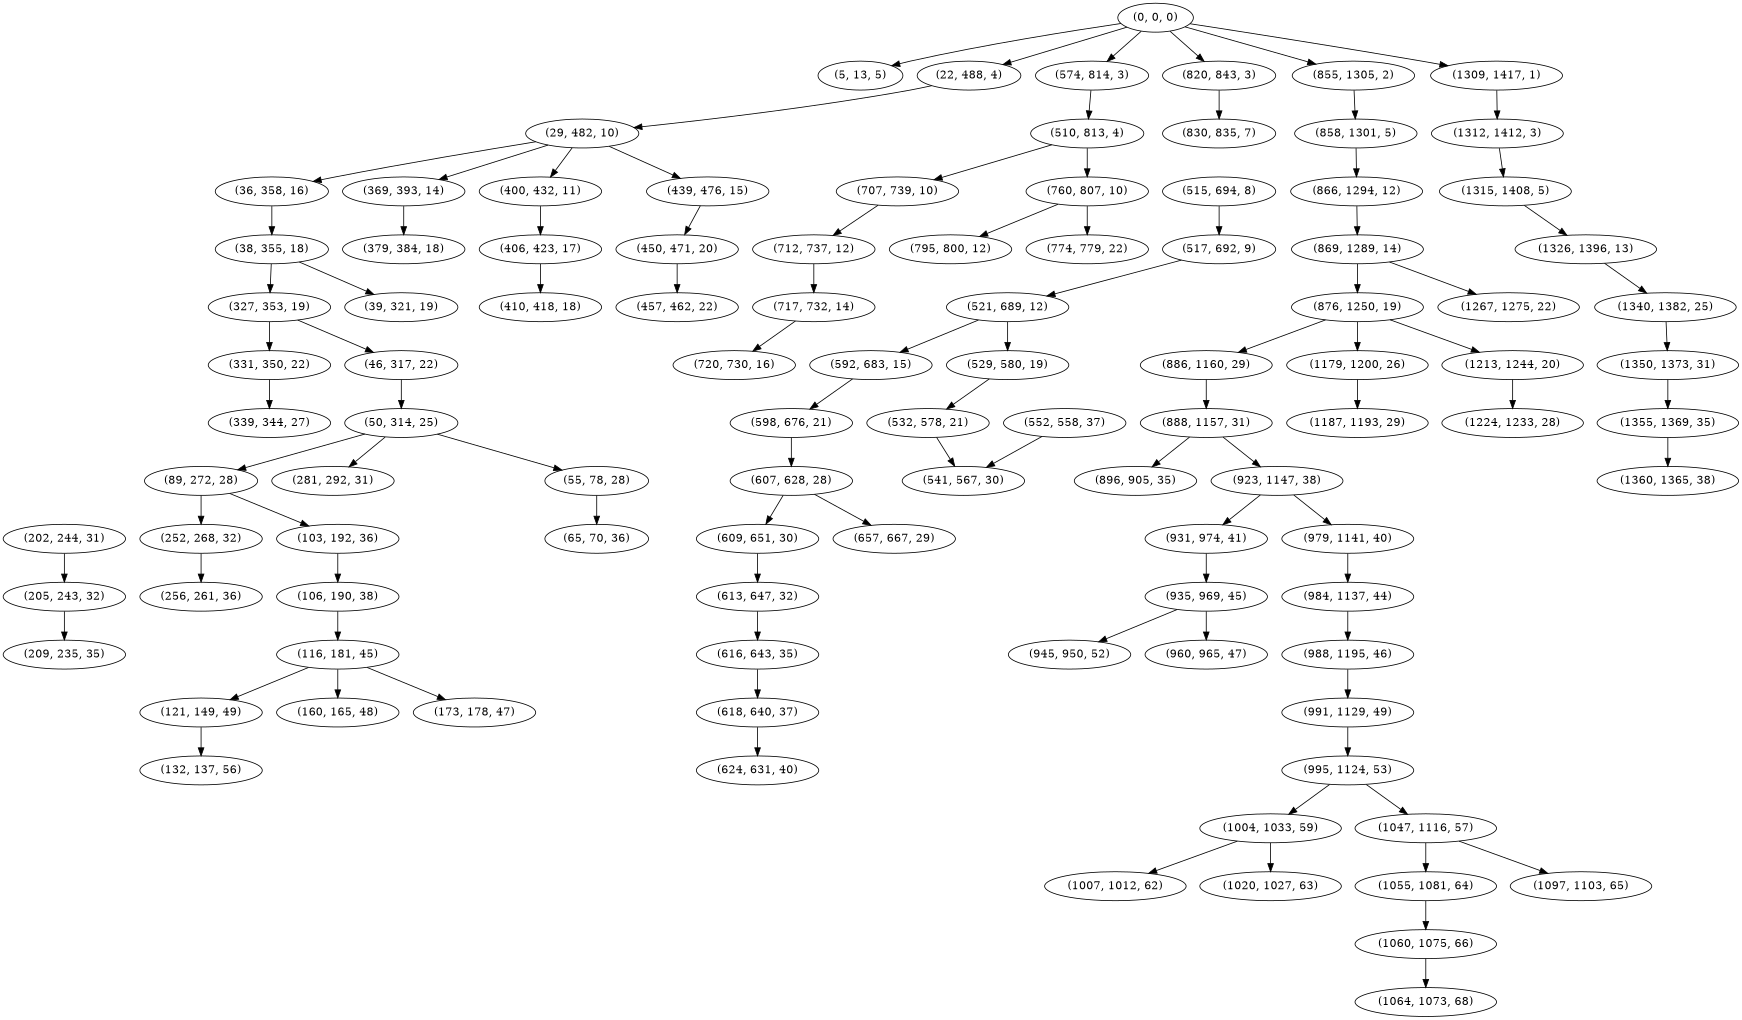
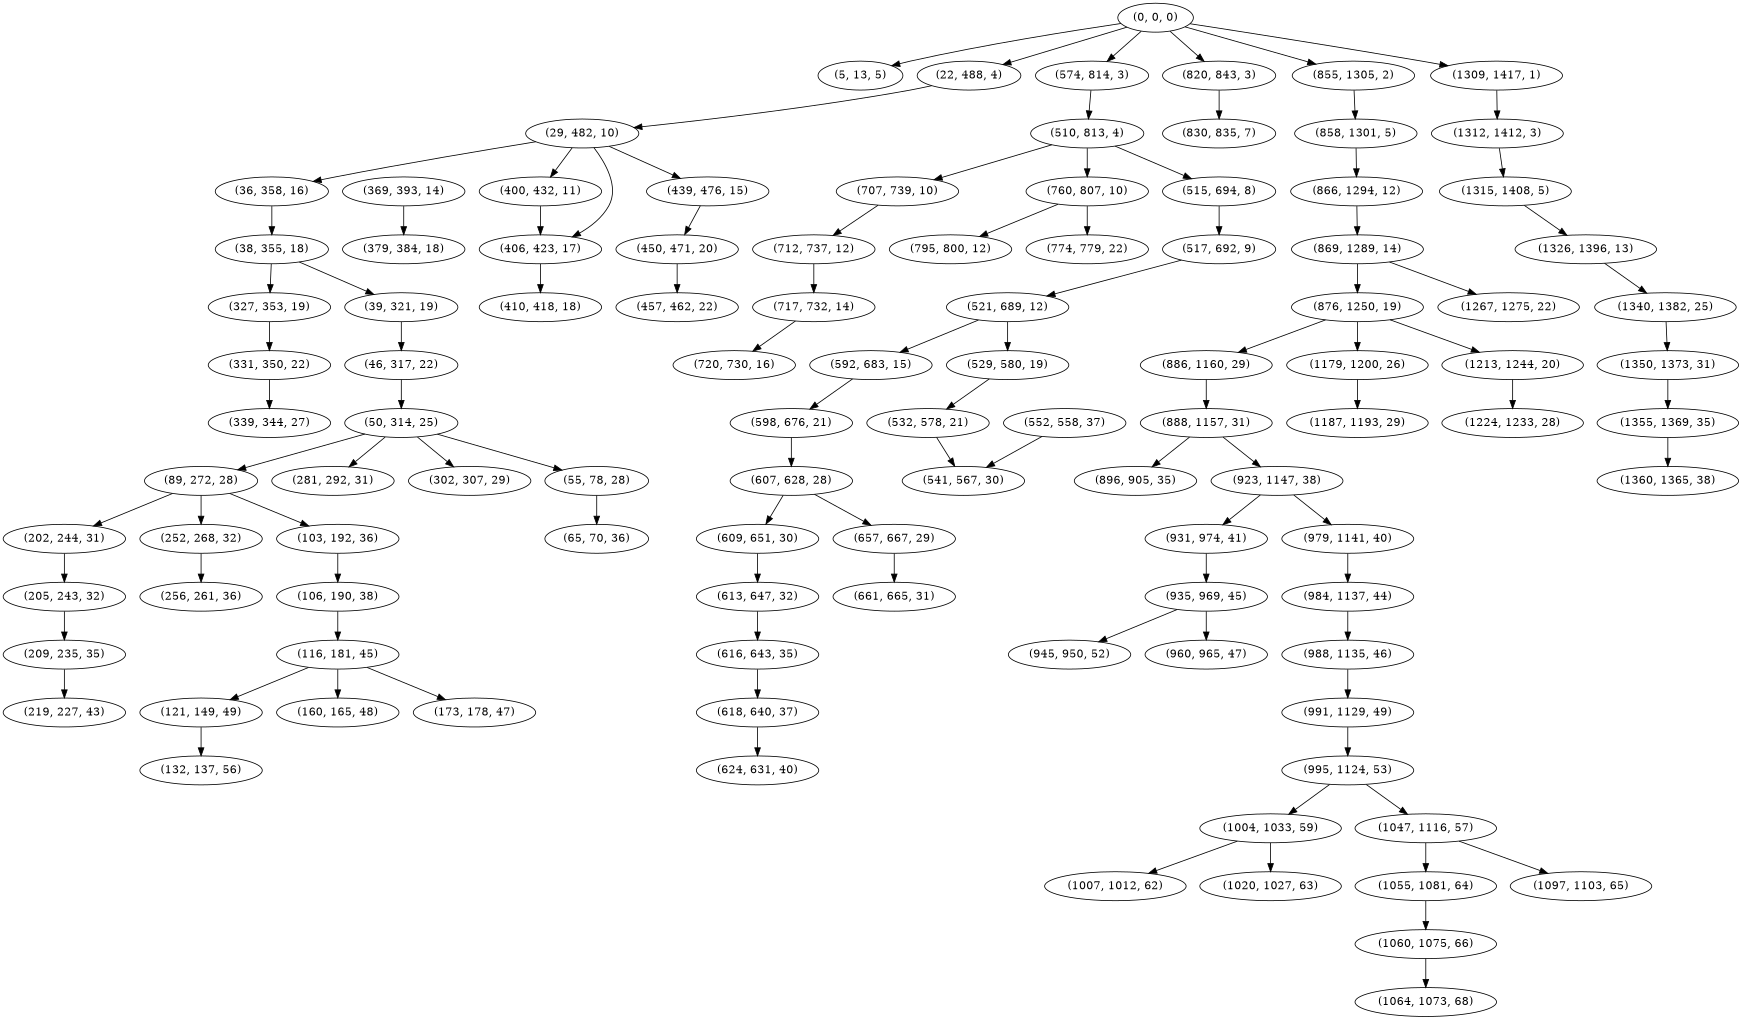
(498, 161) -> (612, 195)
none -> (1150, 161)
(332, 335) -> (401, 332)
none -> (470, 481)
none -> (137, 508)
none -> (894, 597)
(1348, 655) -> (1348, 655)
none -> (64, 712)
